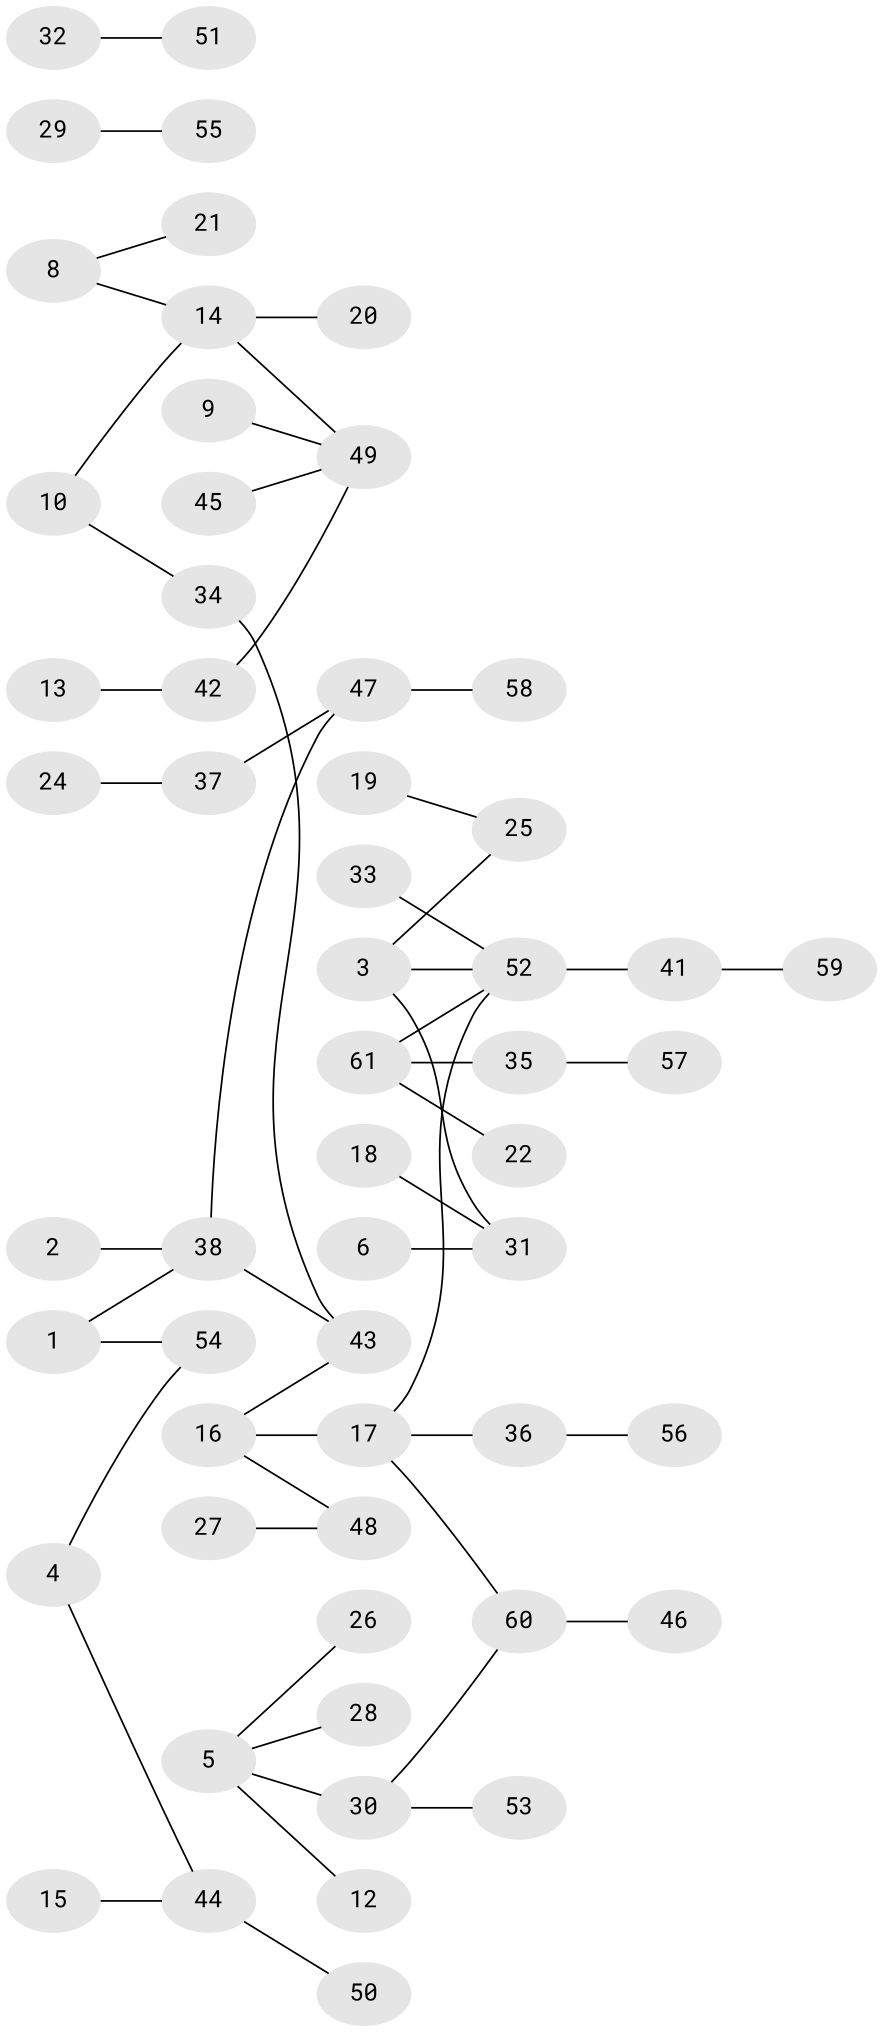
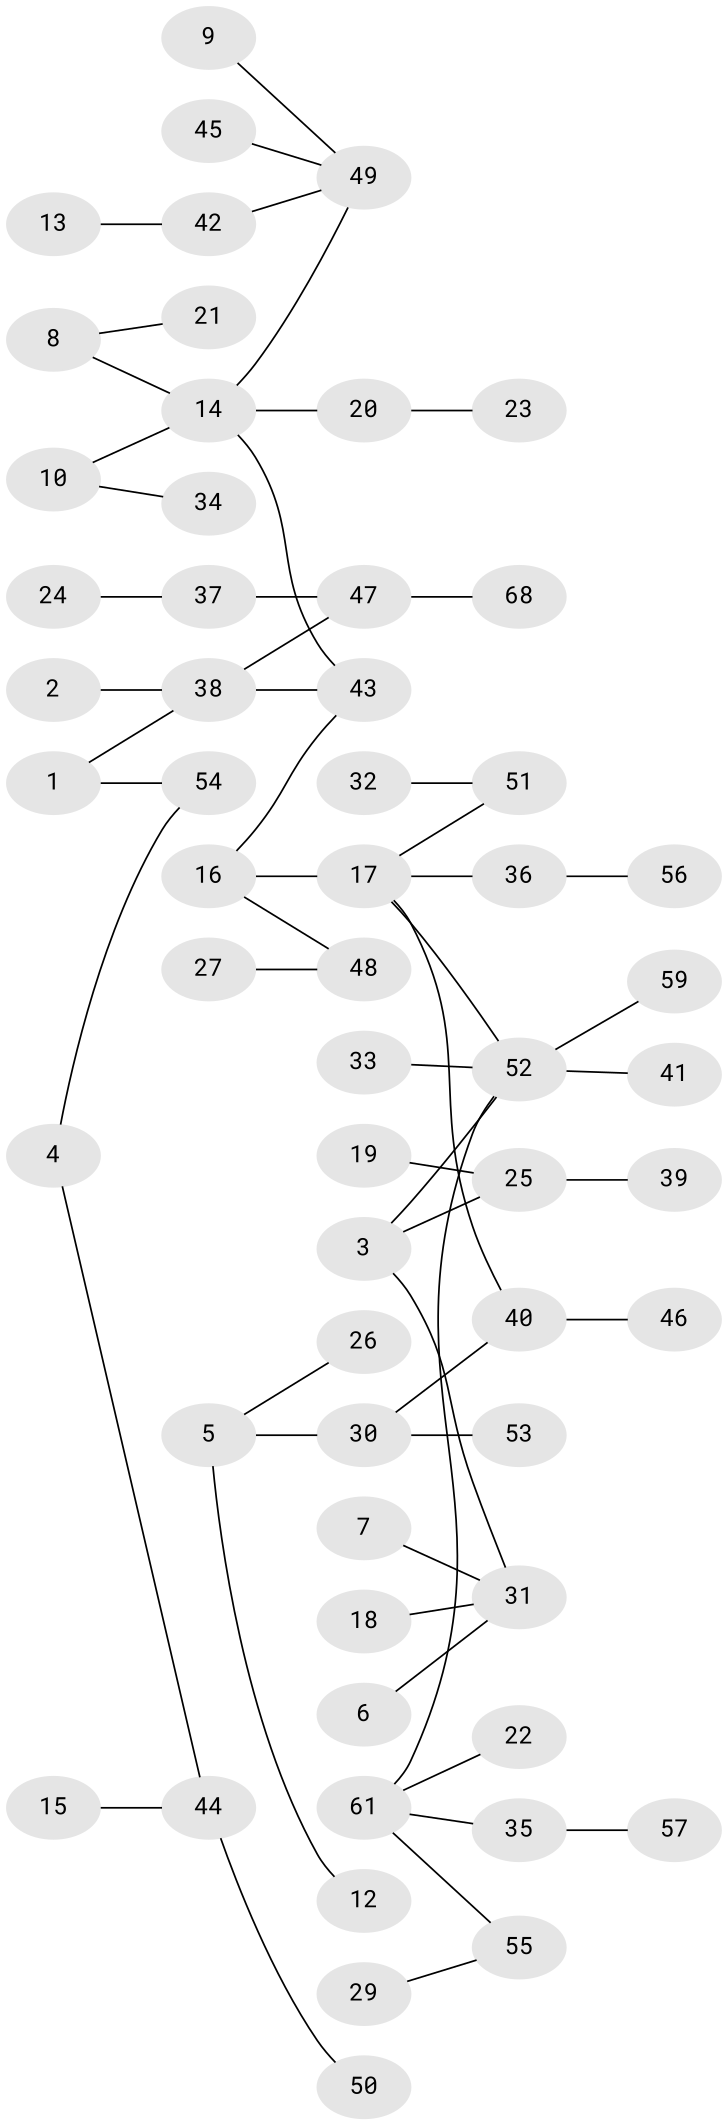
none -> (519, 411)
(519, 690) -> (519, 597)
none -> (442, 830)
(286, 969) -> (286, 550)
(752, 969) -> (597, 1025)
none -> (674, 1180)
none -> (364, 1528)
(519, 1622) -> (519, 1320)
(364, 1715) -> none
none -> (442, 1878)
